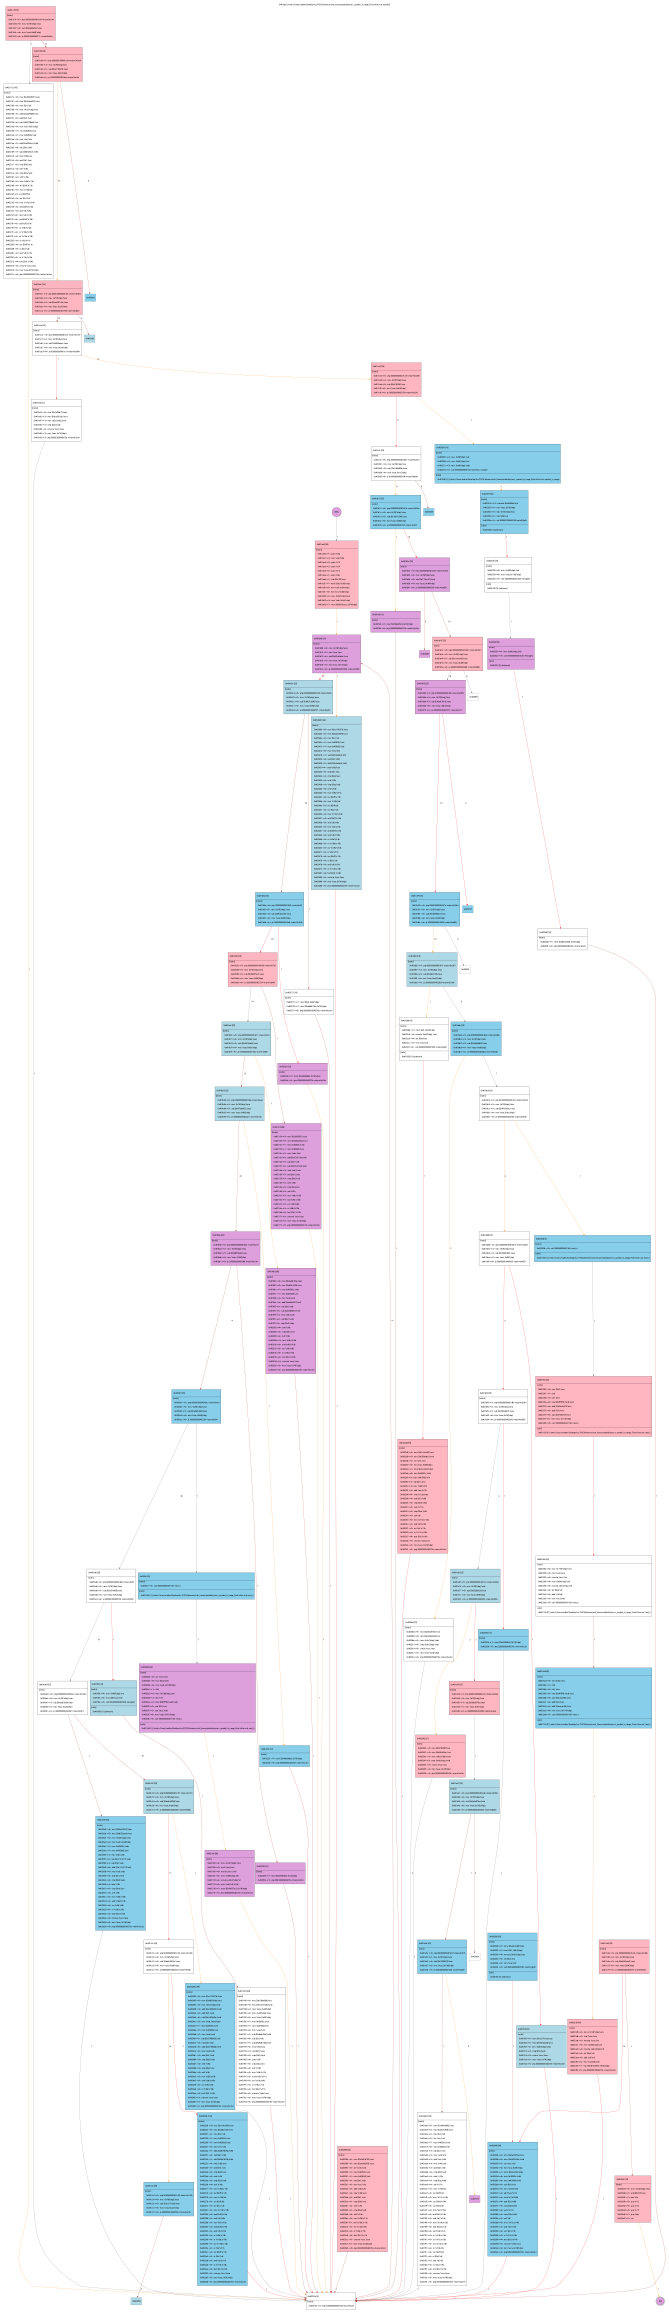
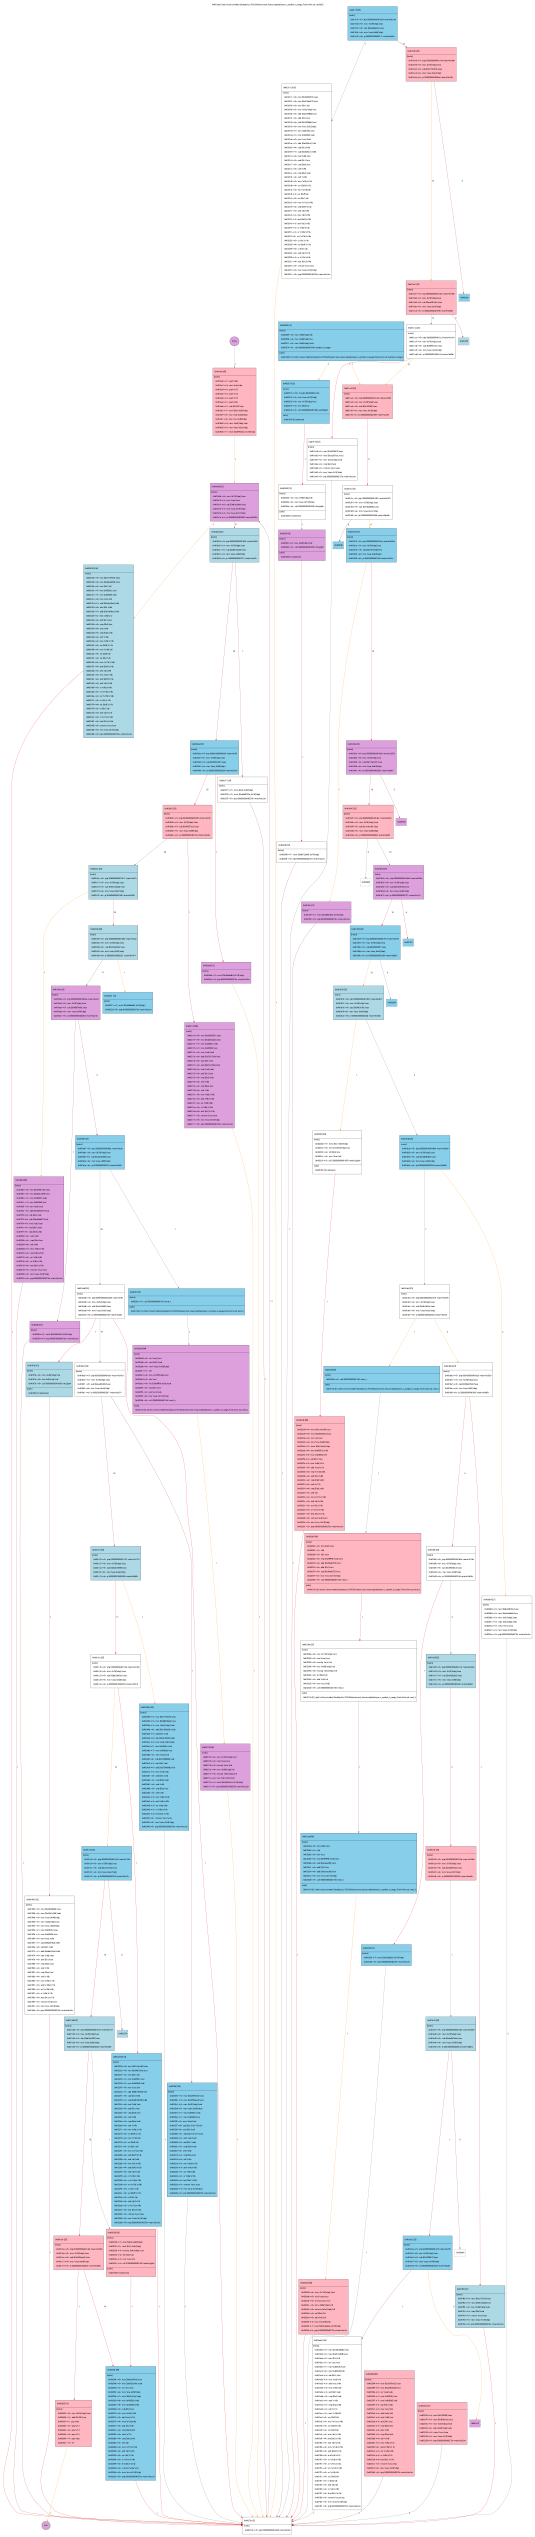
(31, 23) -> (373, 23)
(445, 420) -> (355, 372)
(465, 970) -> (392, 1003)
(447, 1665) -> none
(512, 1957) -> (131, 2253)
(307, 2028) -> (205, 1902)
none -> (89, 2034)
